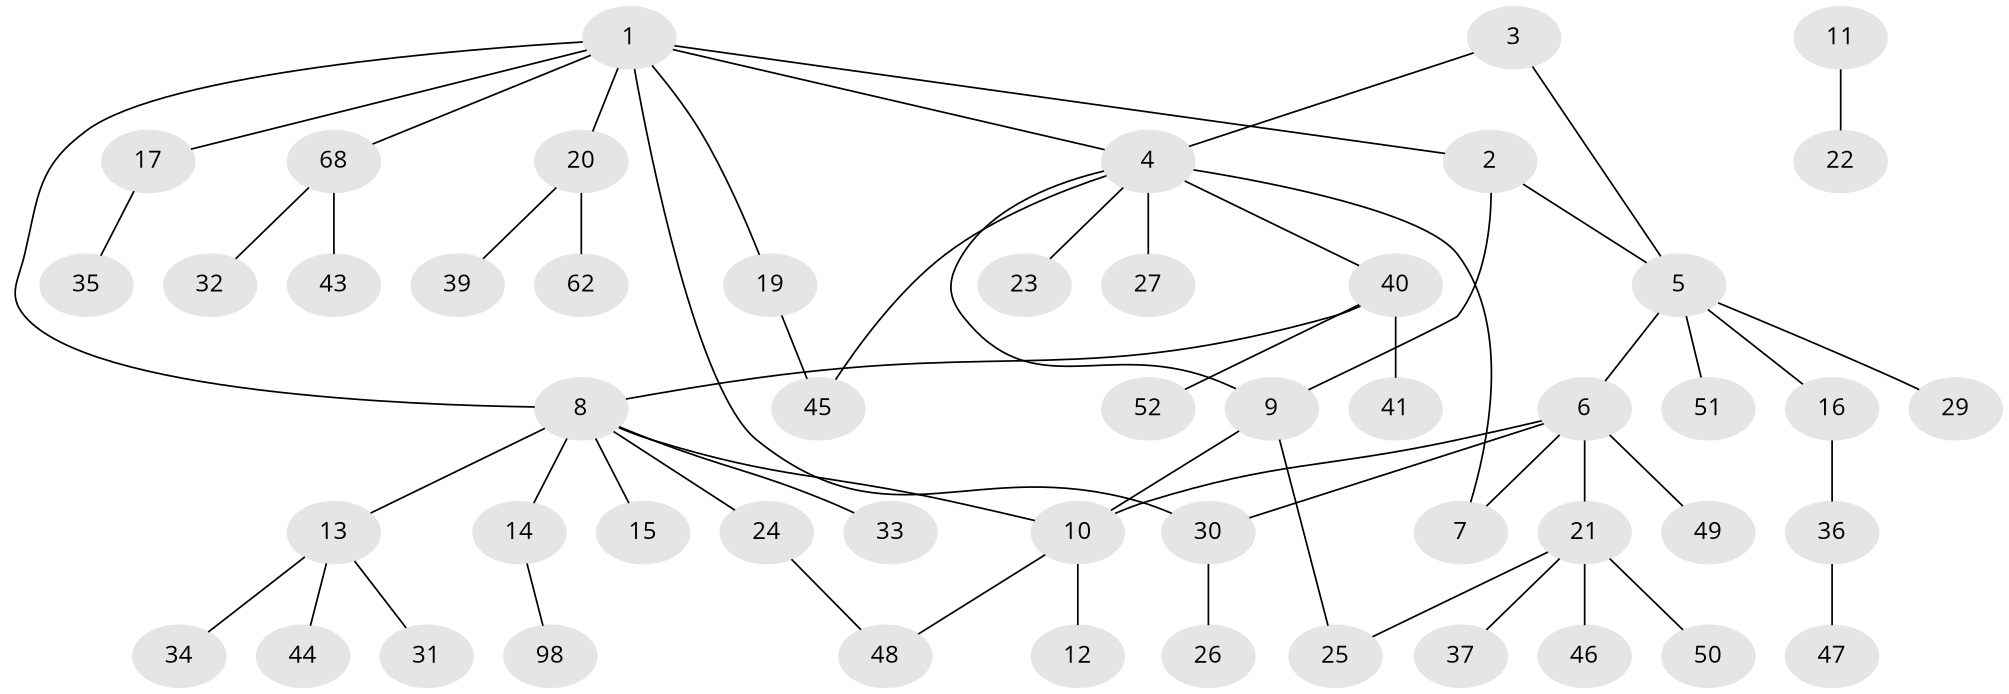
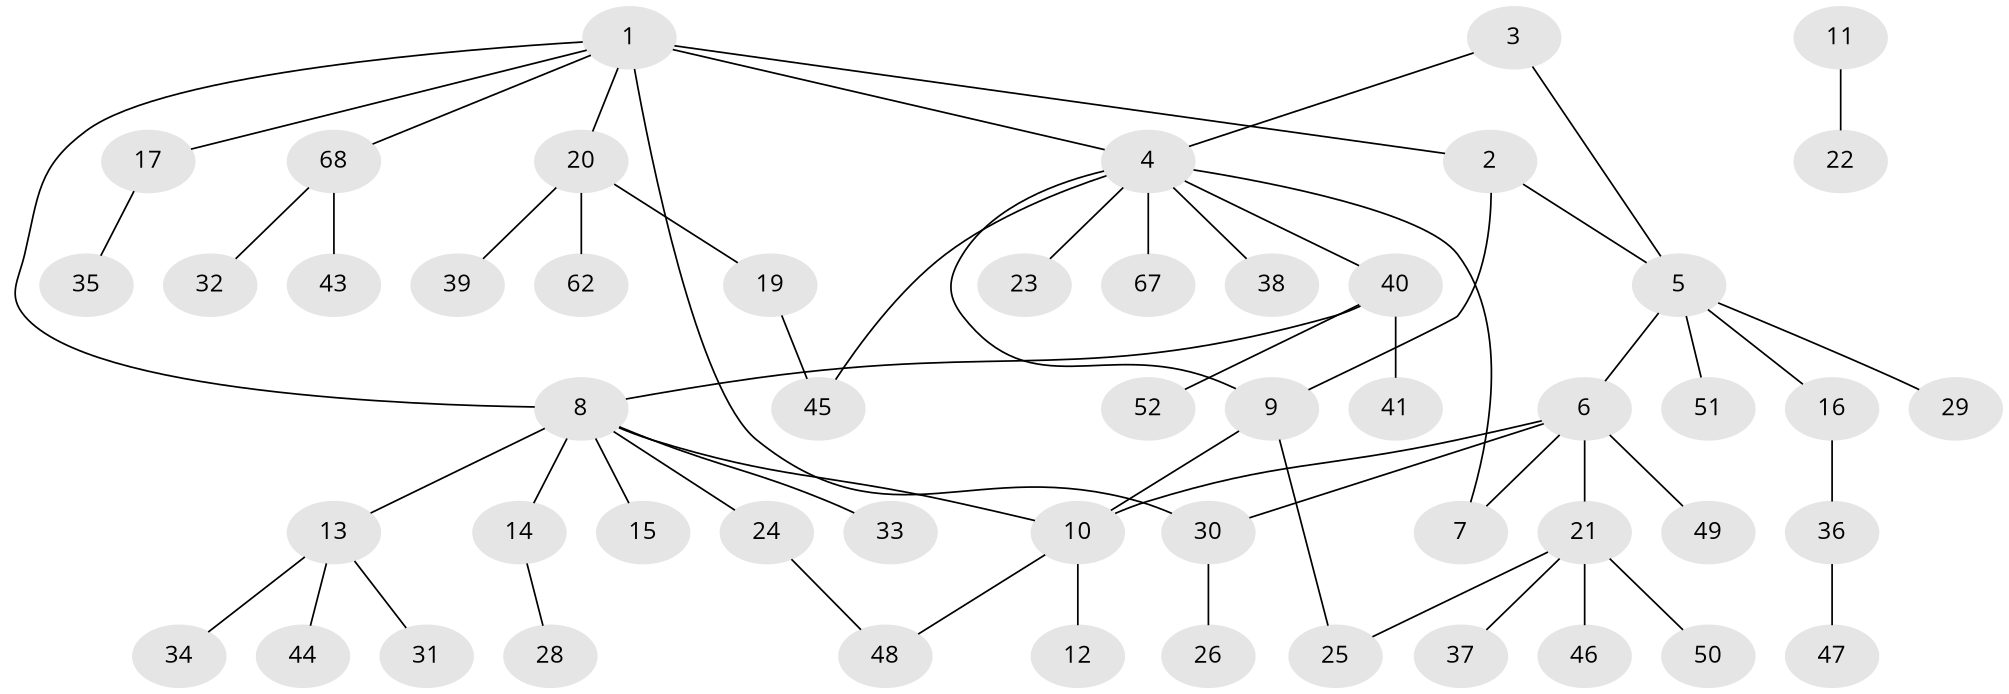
(714, 155) -> (679, 225)
(1148, 285) -> (1148, 285)
none -> (1272, 285)
(550, 656) -> (550, 656)
